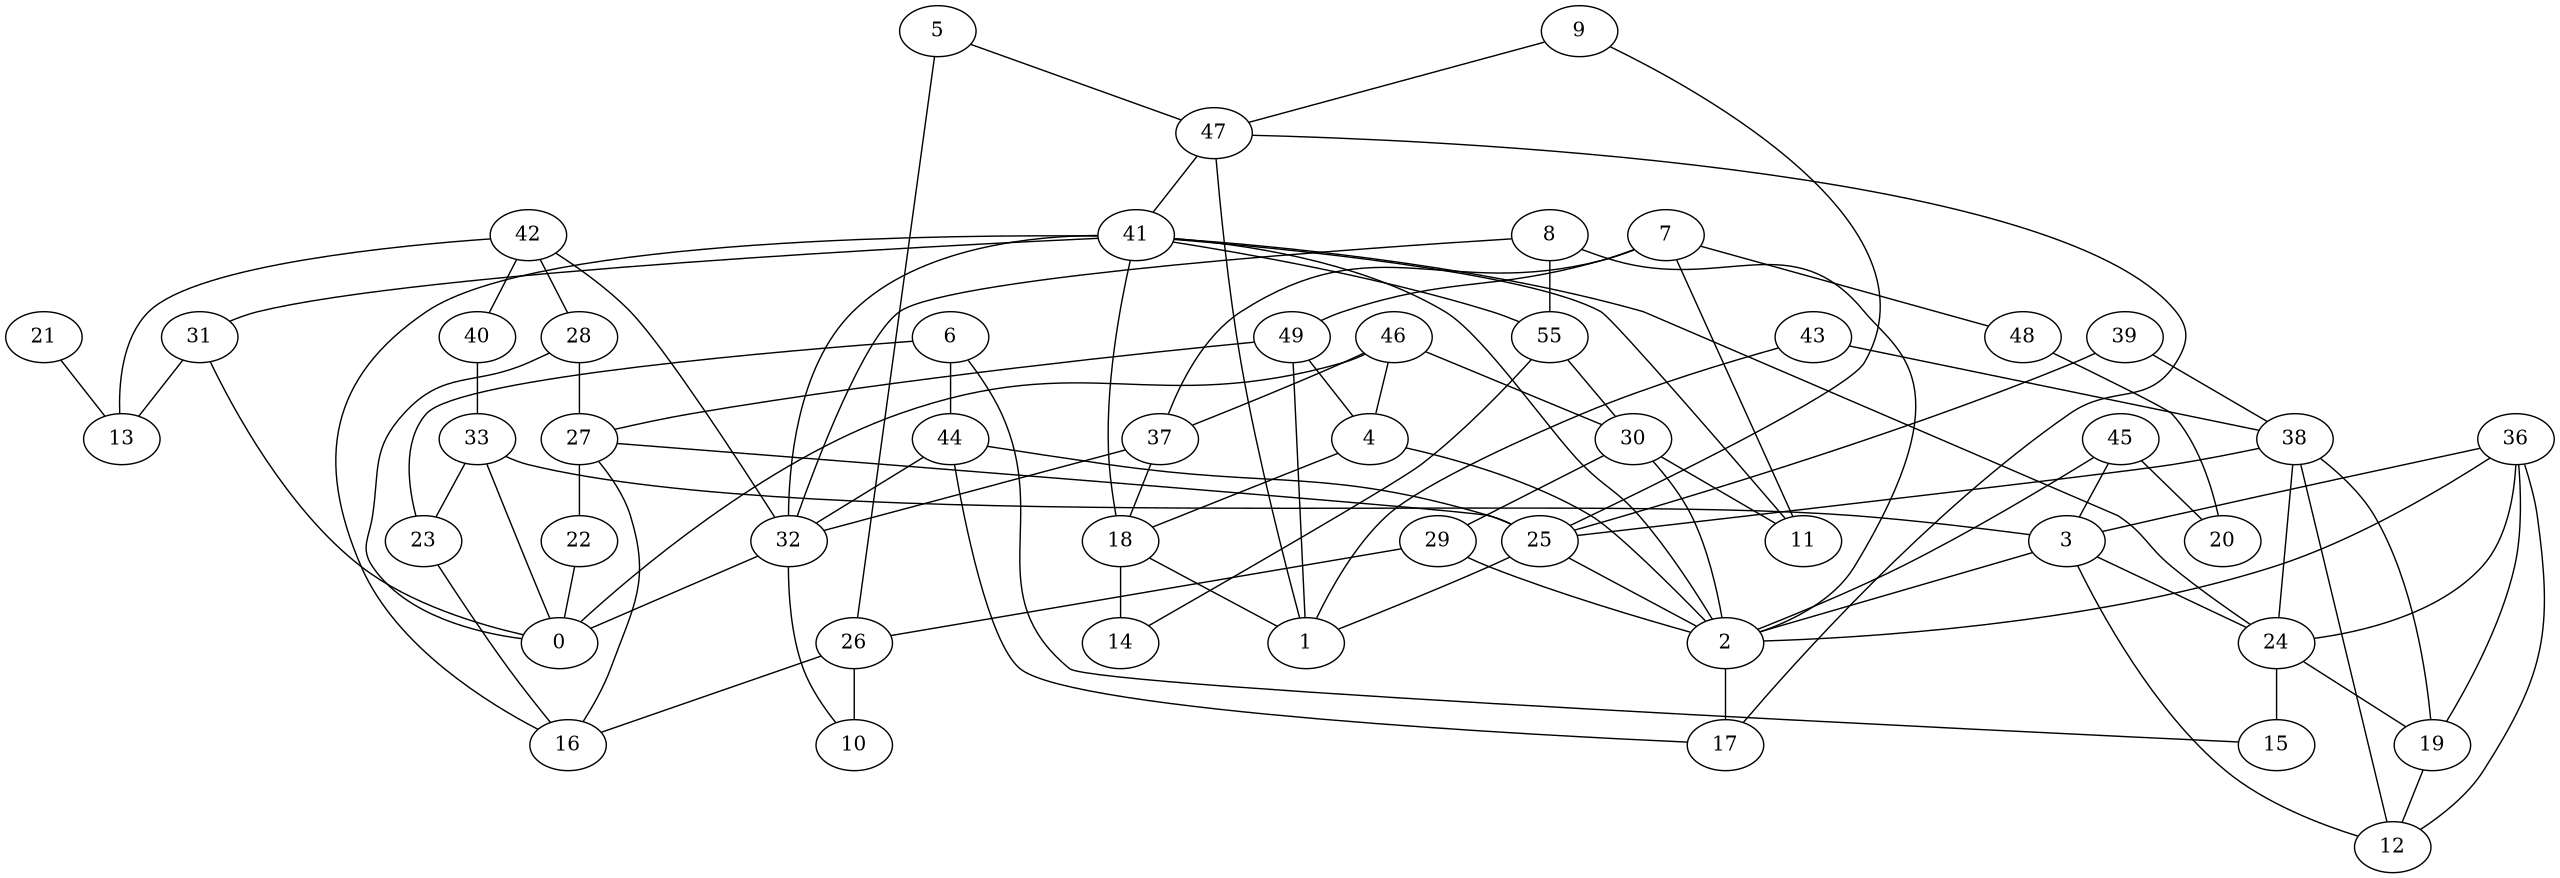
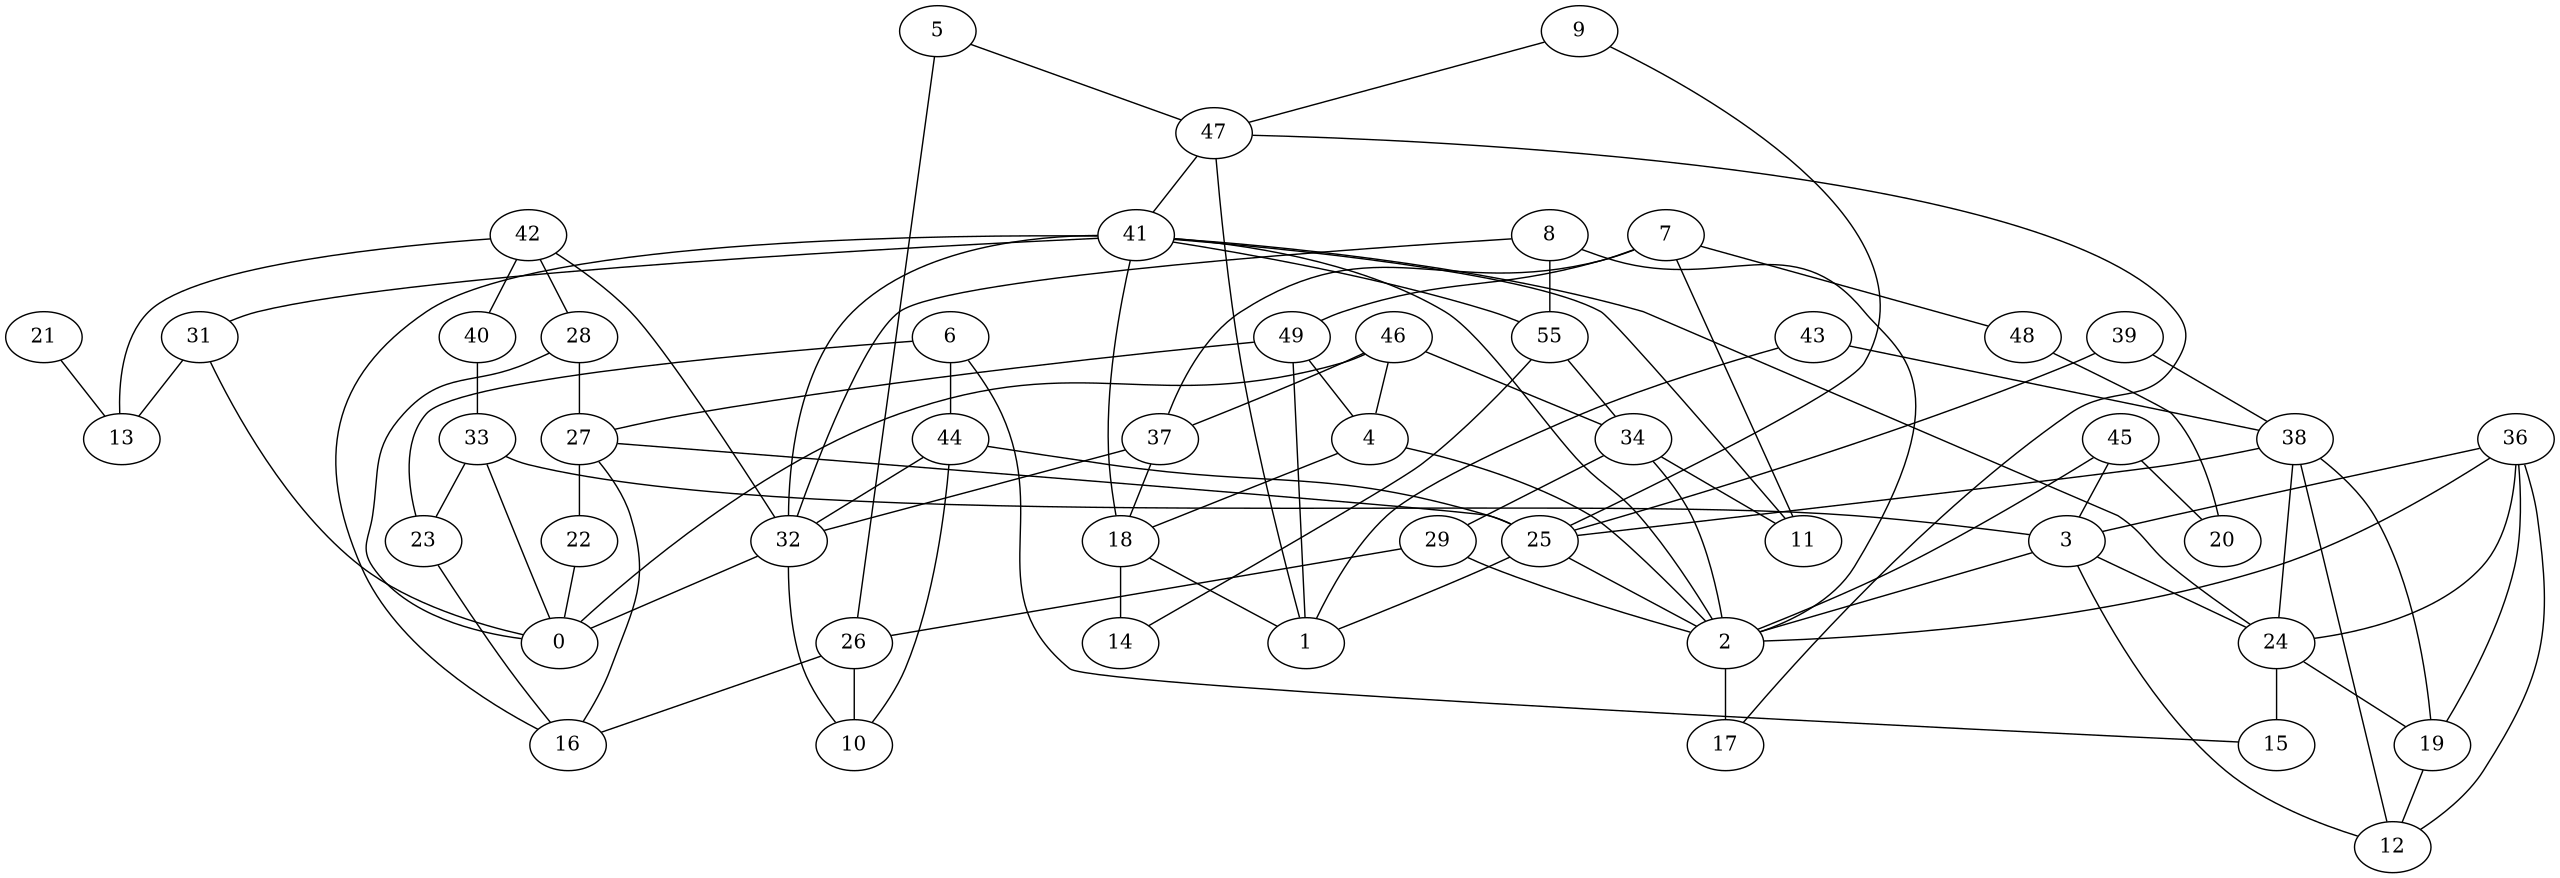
(1633, 439) -> (1633, 439)
(1244, 712) -> (927, 599)
